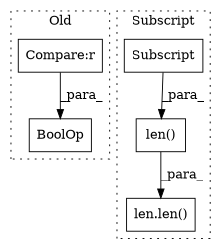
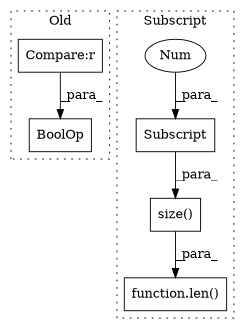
none -> (175, 56)
(161, 135) -> (175, 215)
(161, 215) -> (175, 294)
